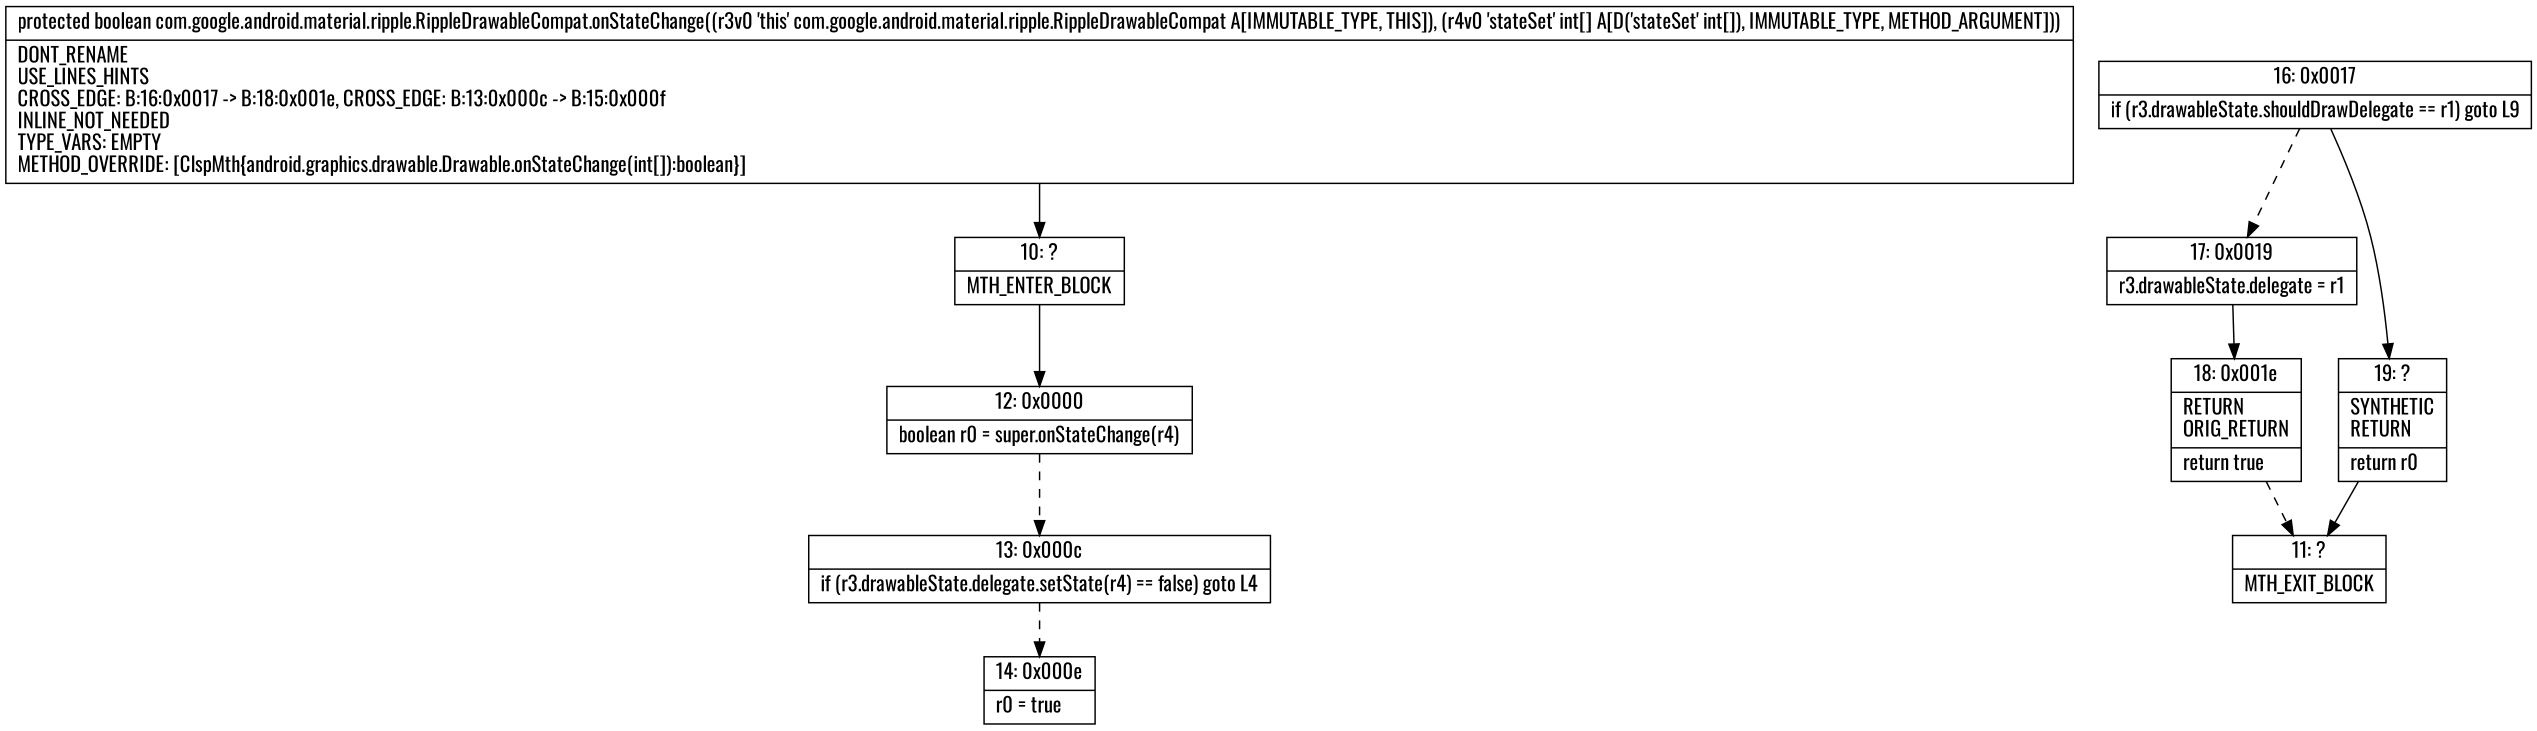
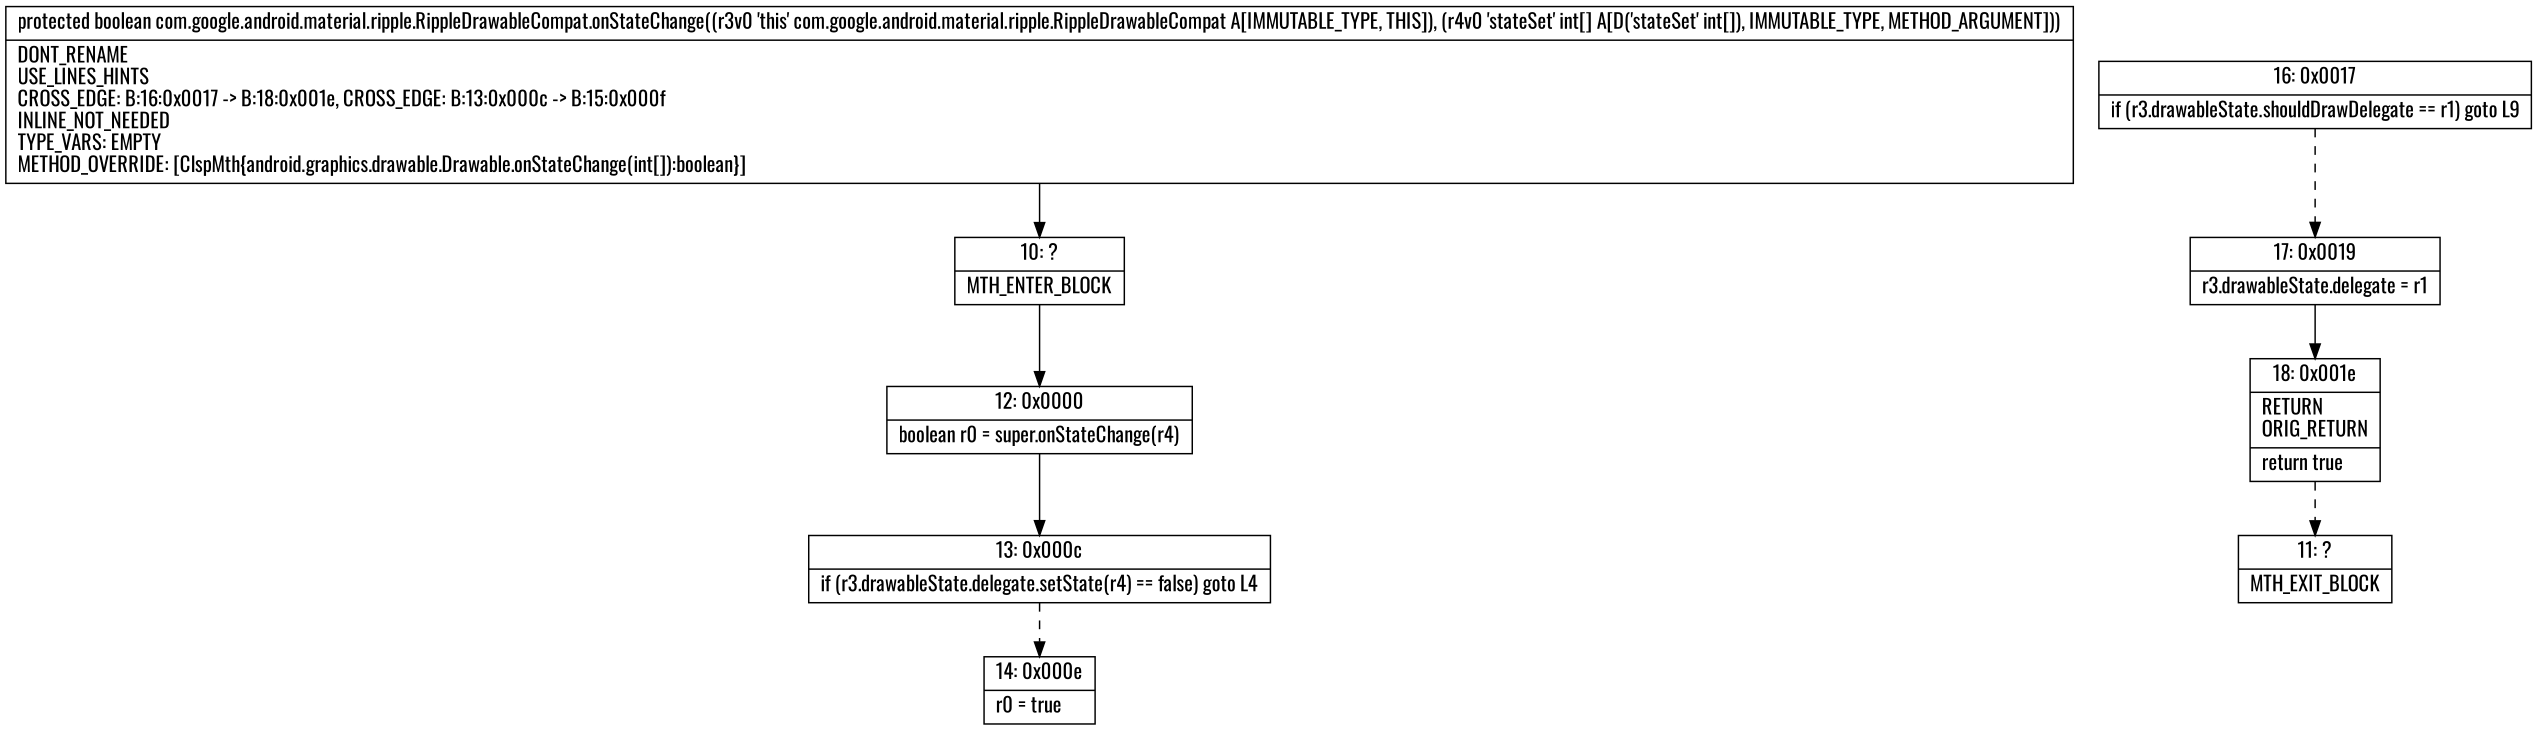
(2393, 420) -> none
(1040, 487) -> (1040, 487)
